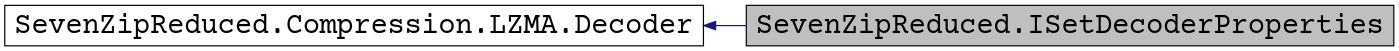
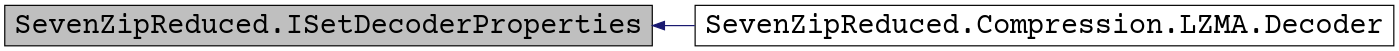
(731, 26) -> (680, 26)
